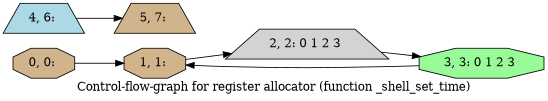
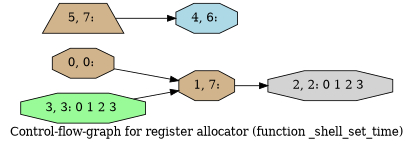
(44, 18) -> (207, 18)
(95, 18) -> (142, 18)
(307, 44) -> (330, 86)
(397, 54) -> none
(155, 63) -> (207, 86)
